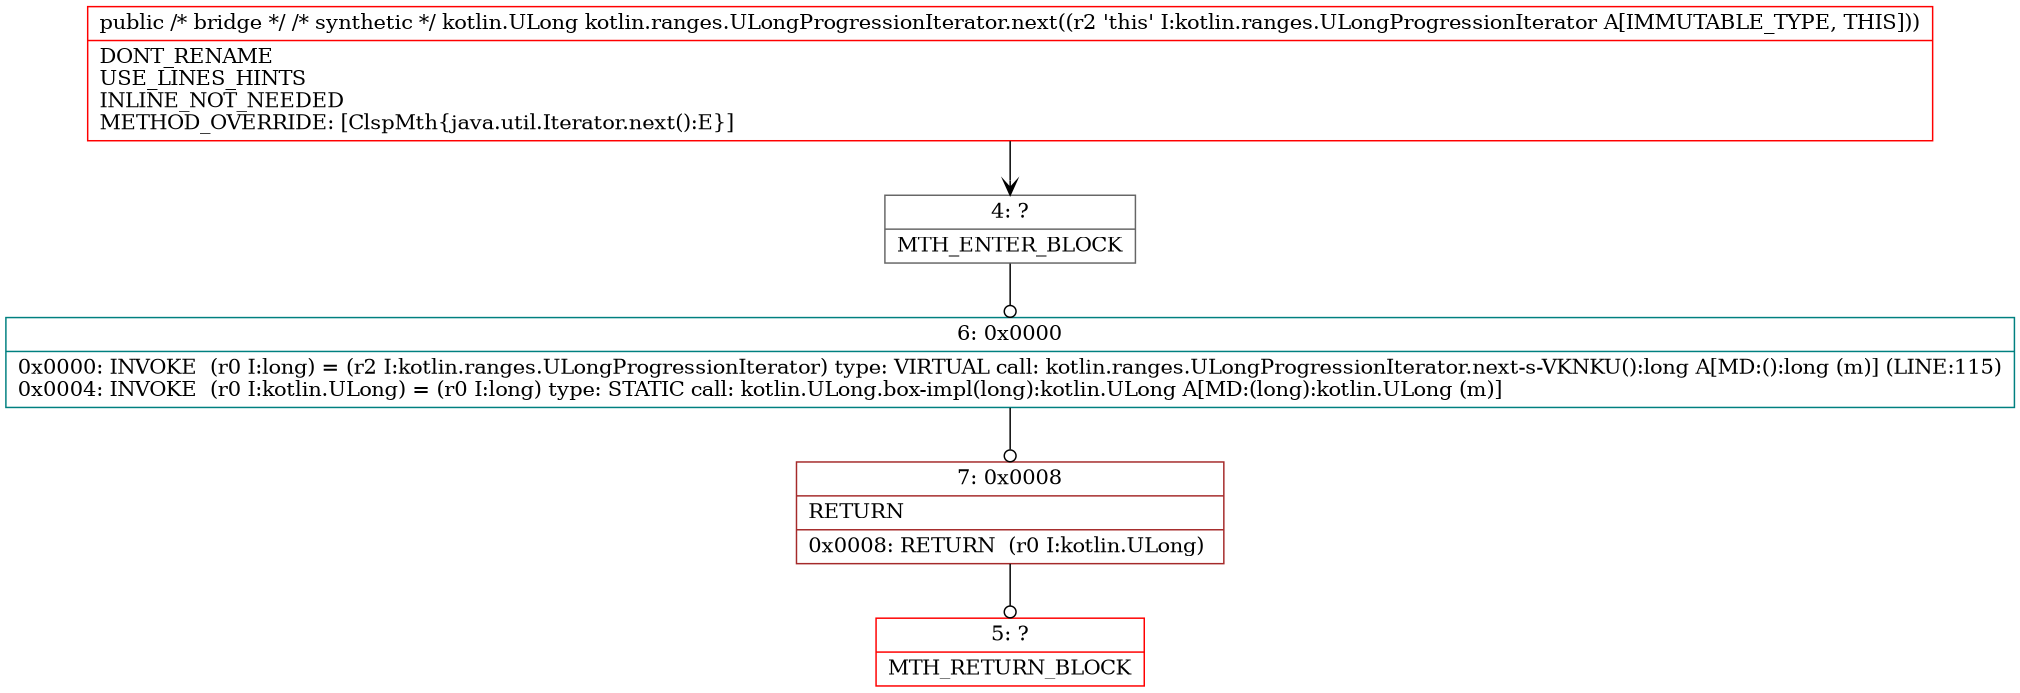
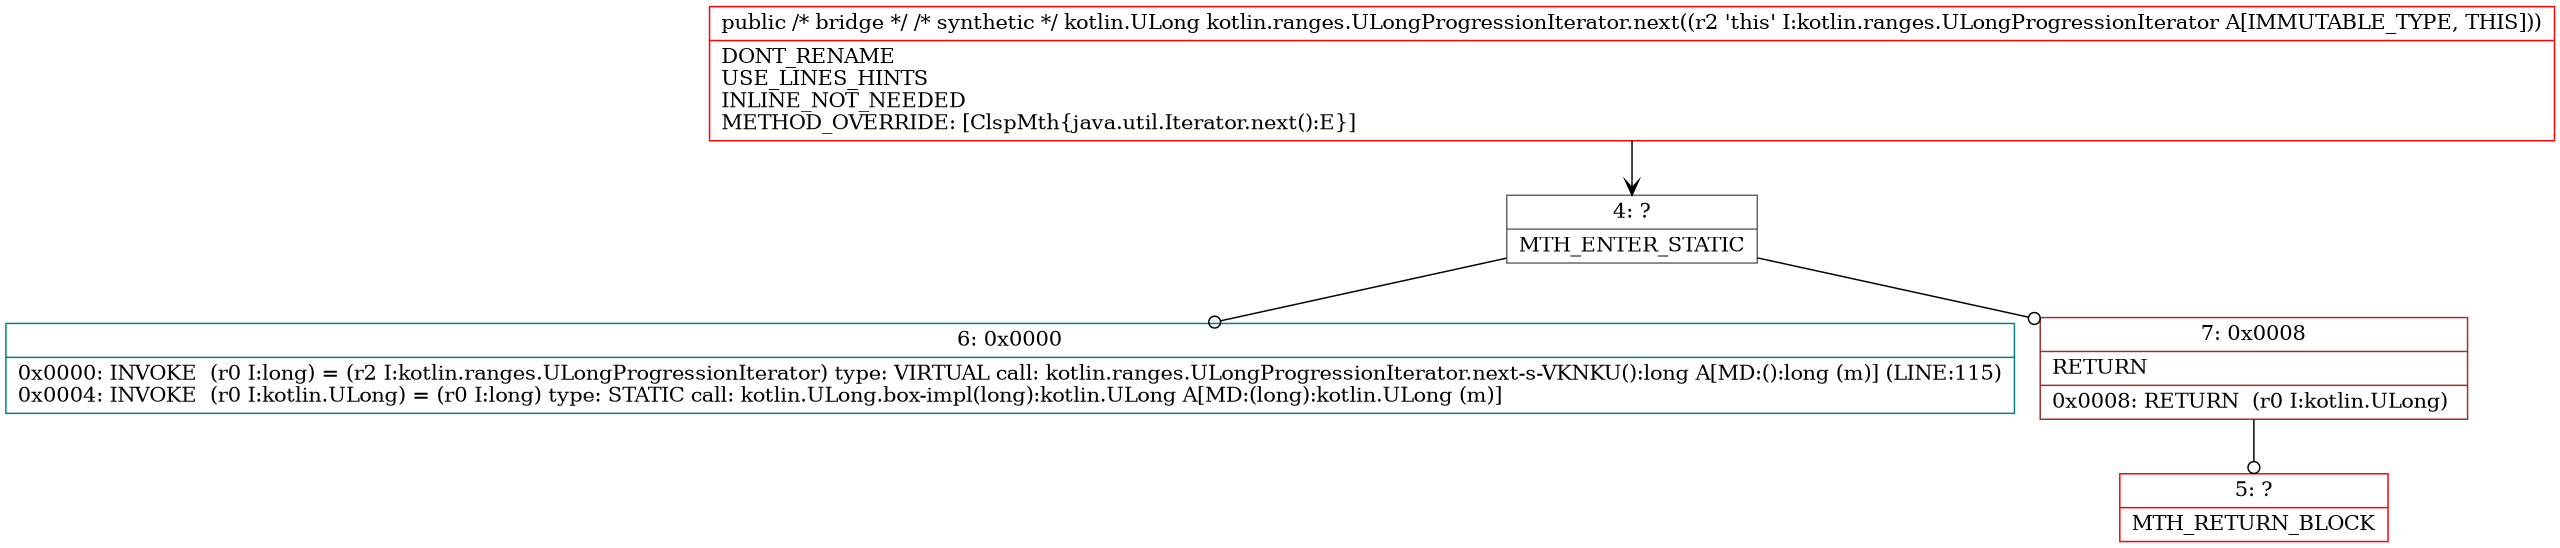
(1010, 245) -> (1632, 245)
(1010, 429) -> (1893, 287)
